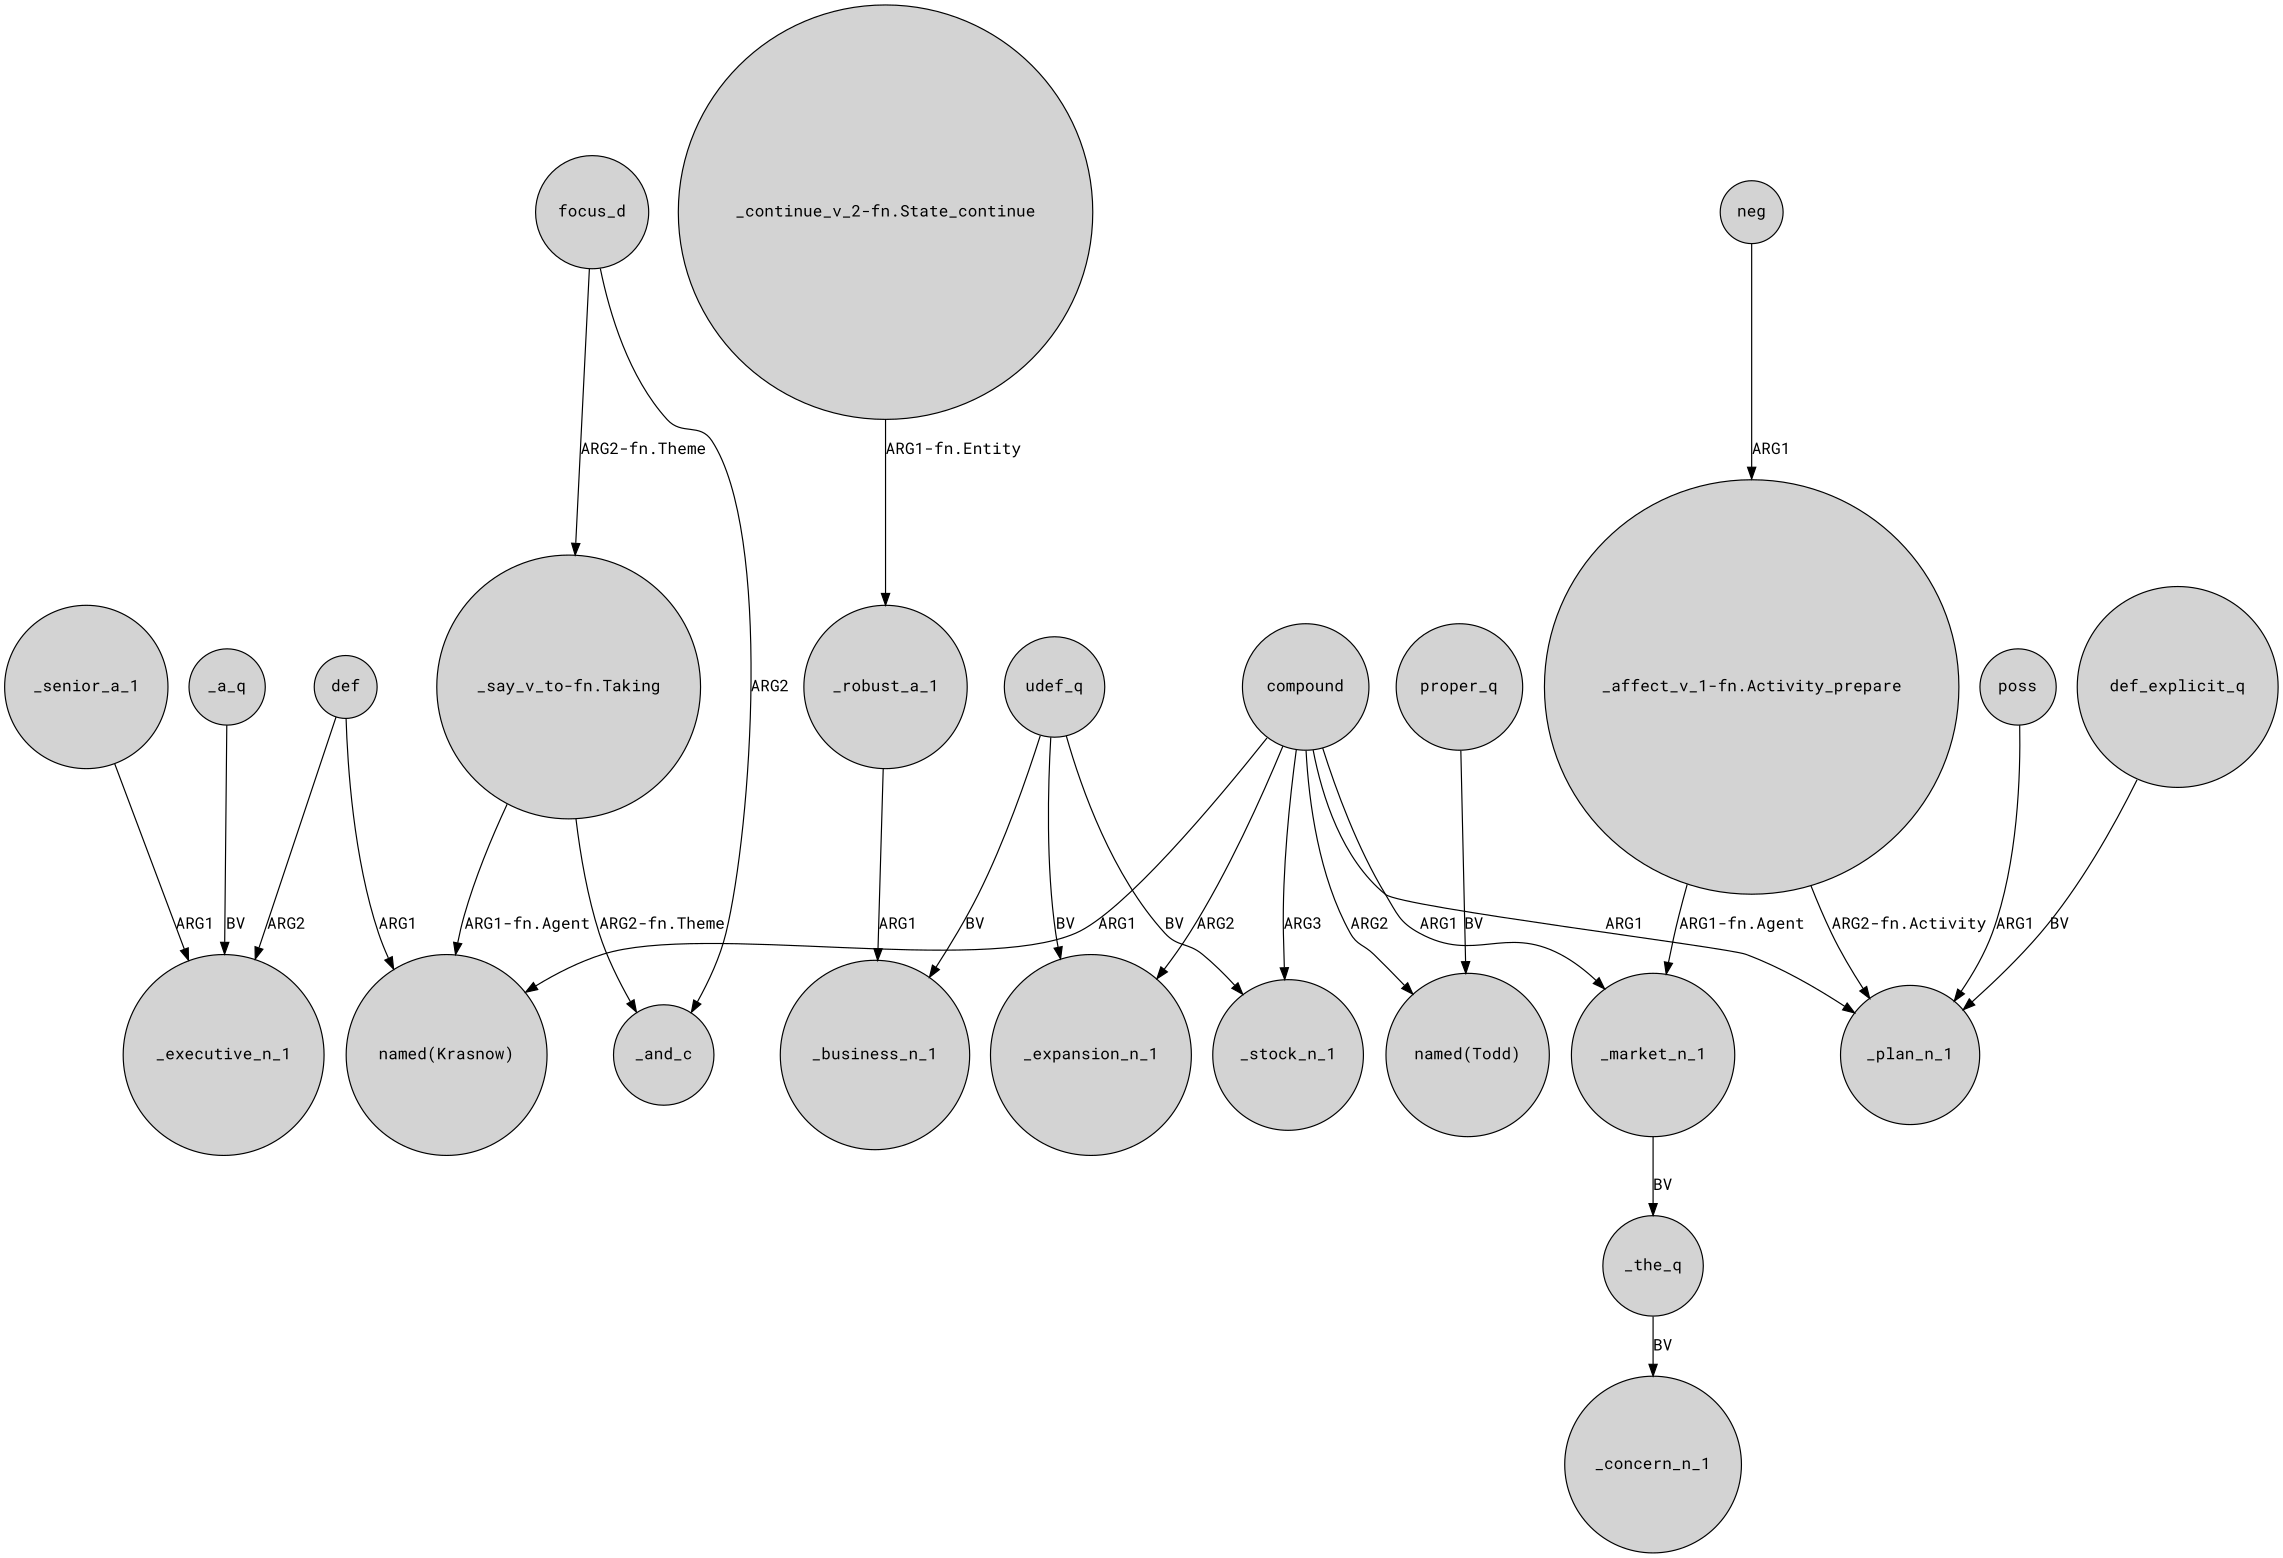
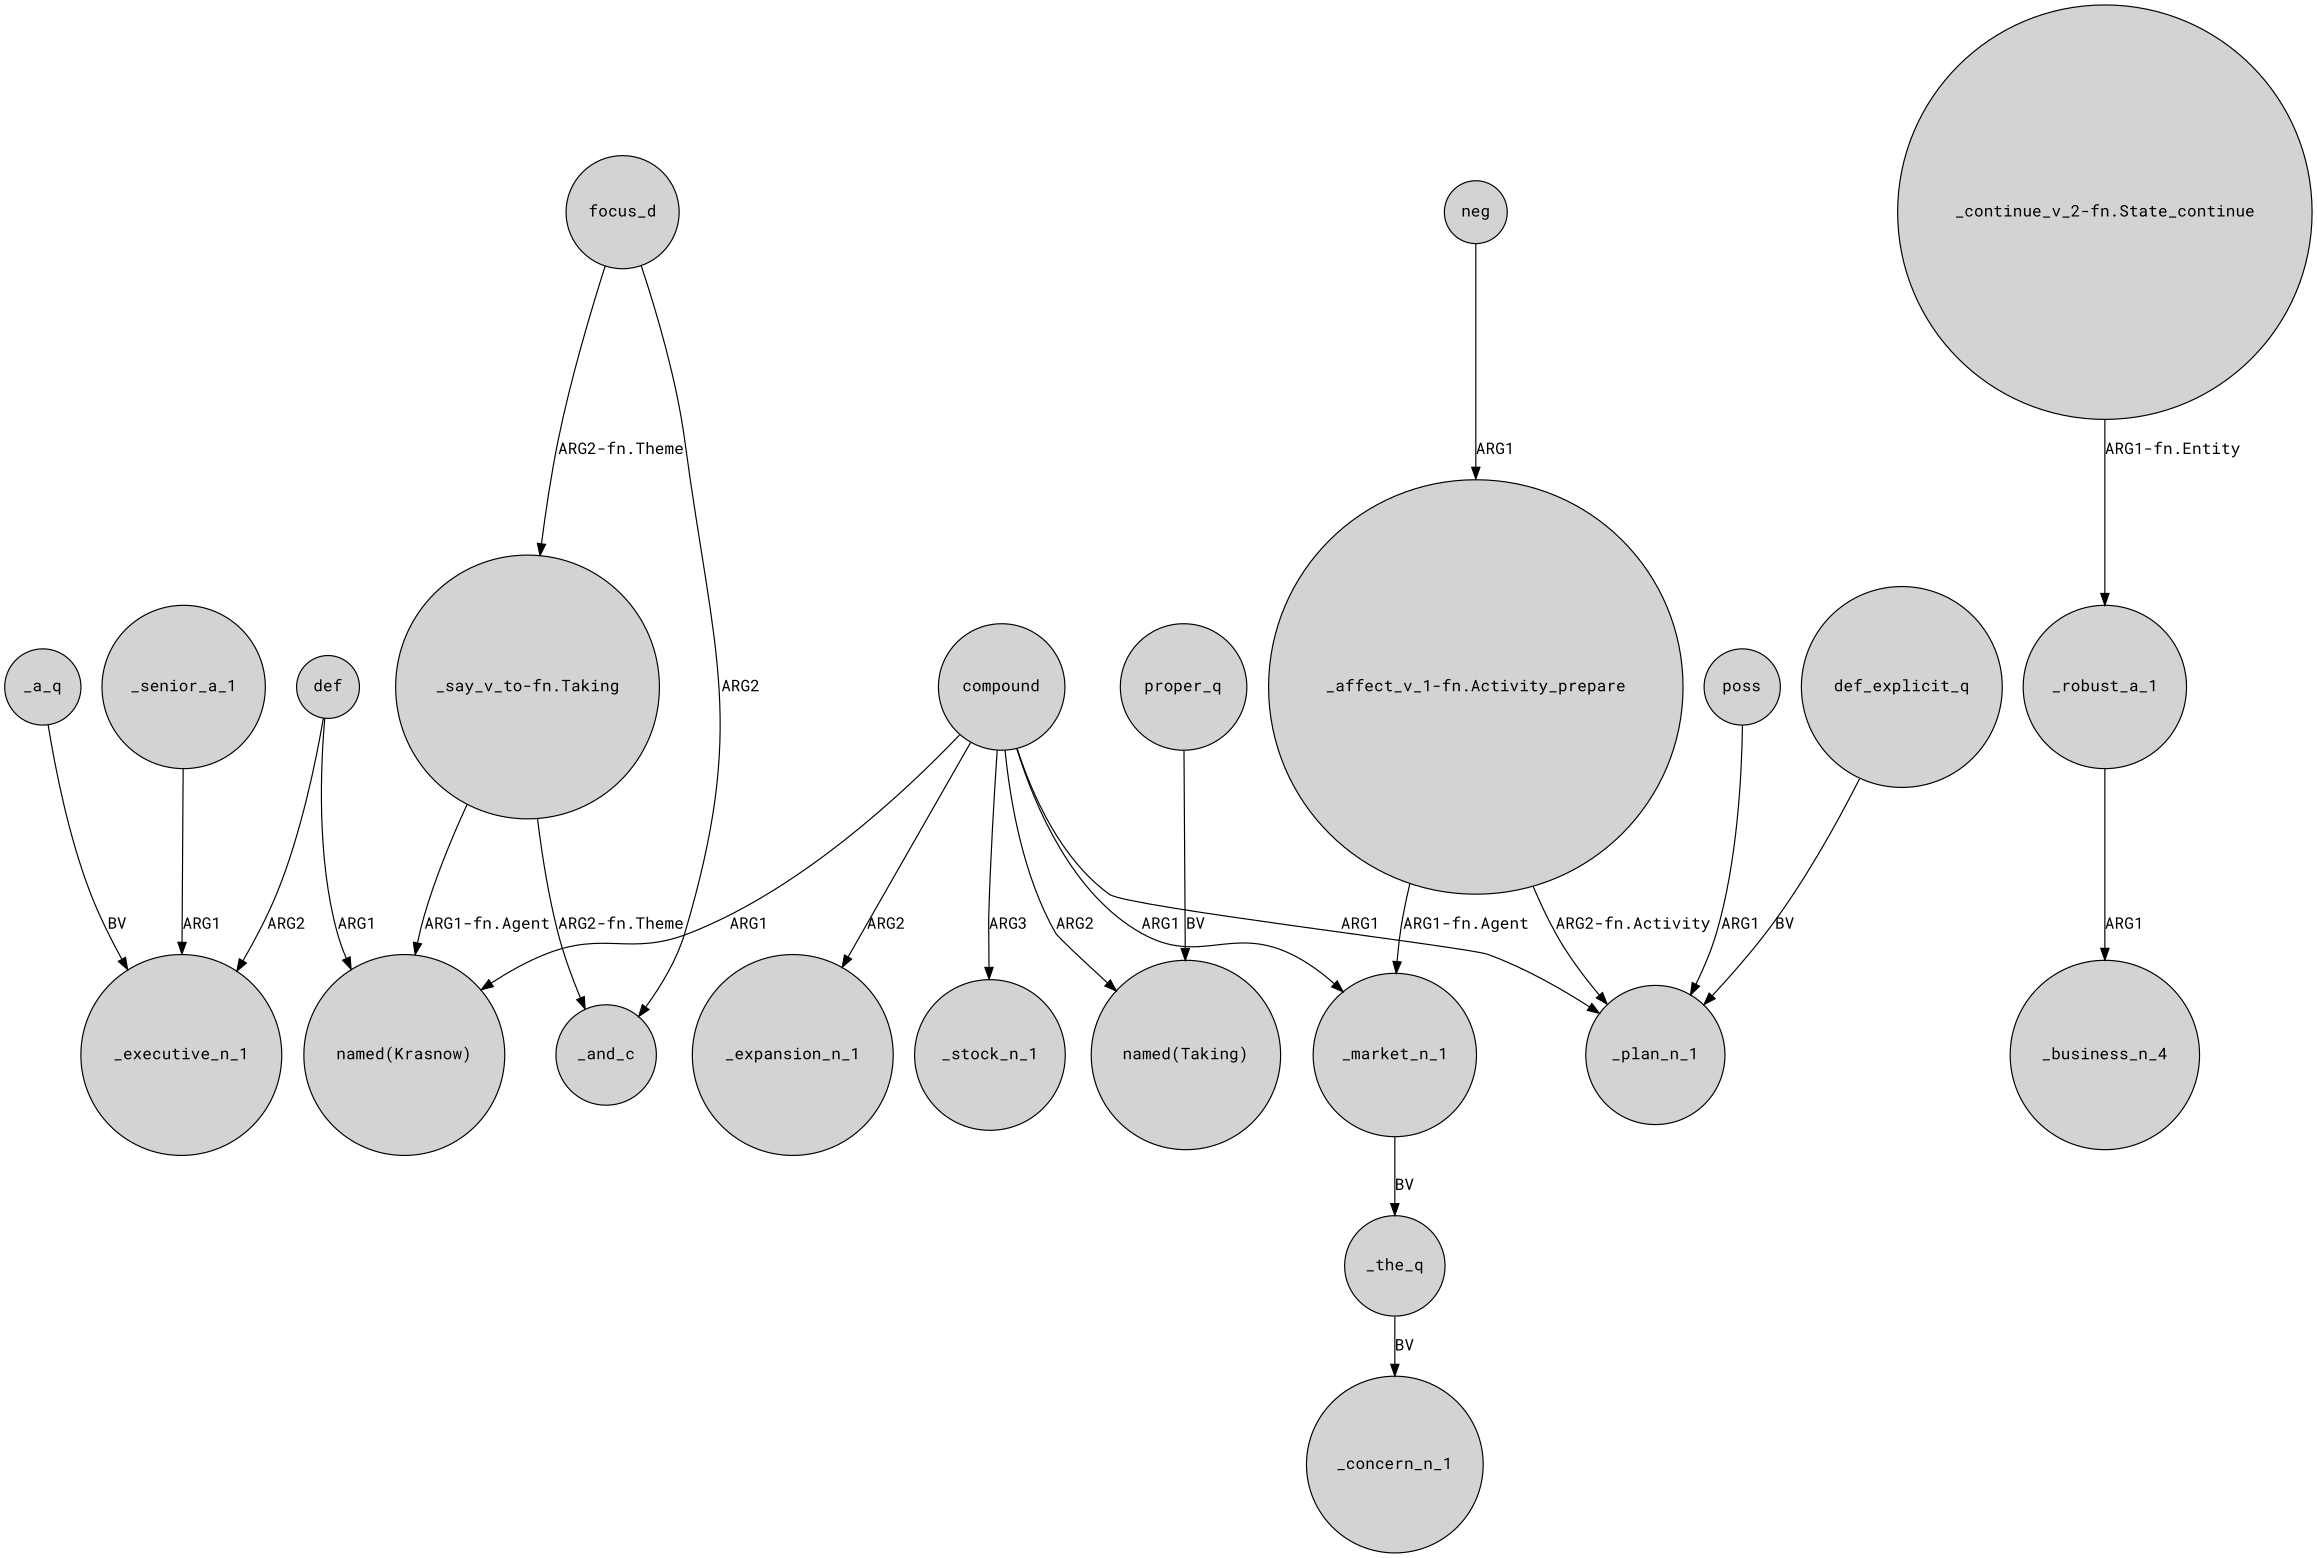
(1055, 687) -> none
(875, 1055) -> (2105, 1055)
(1468, 1055) -> (1186, 1055)
